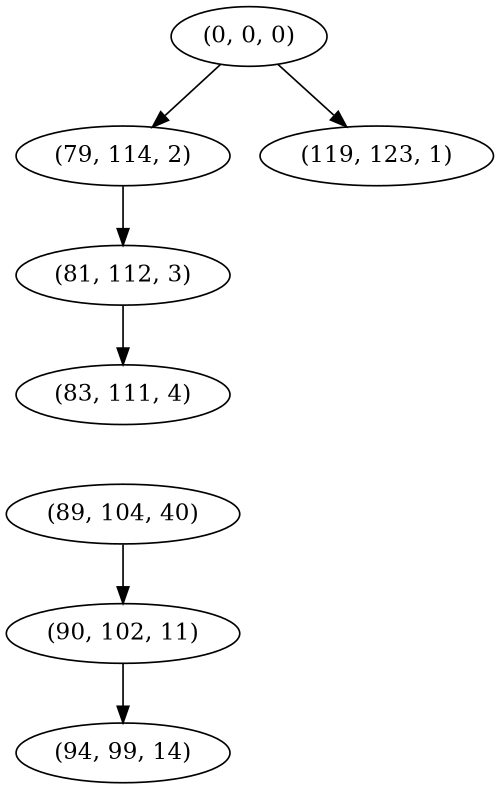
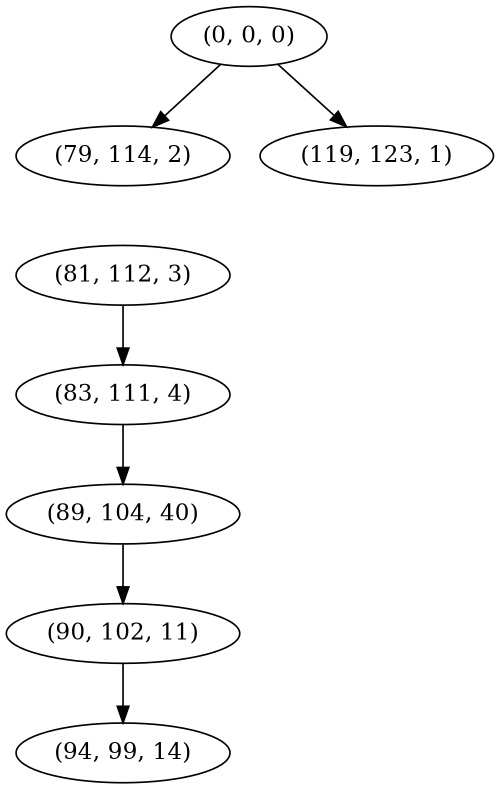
(123, 207) -> none
none -> (123, 446)
